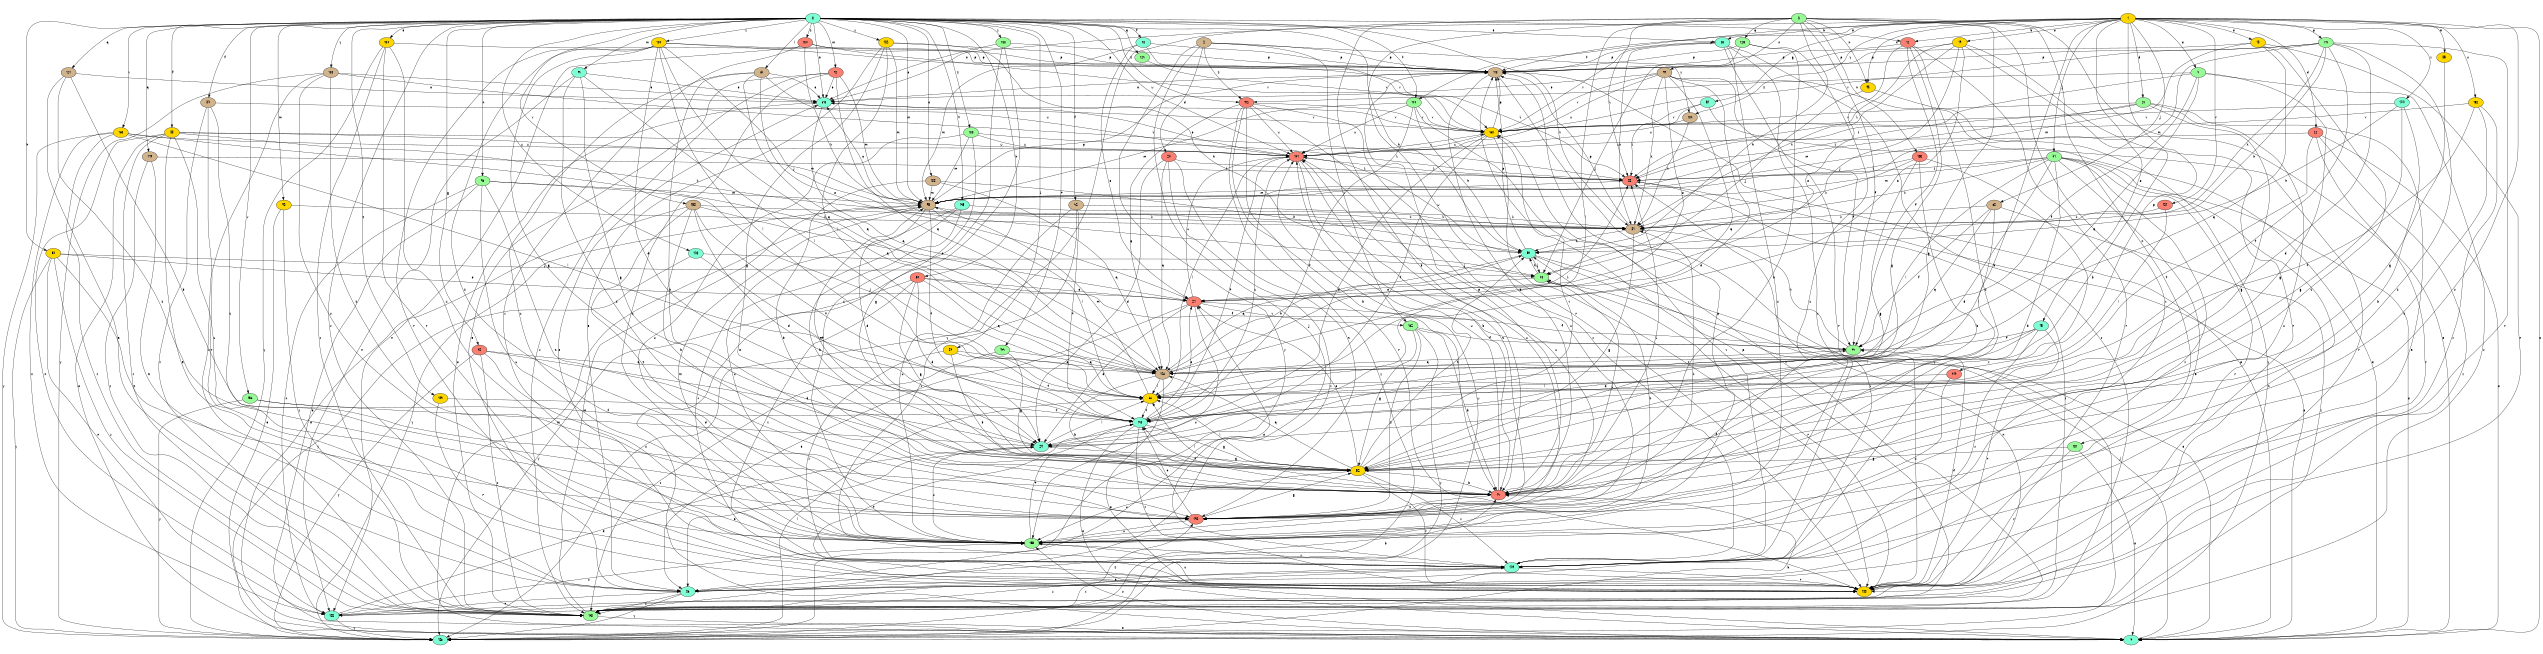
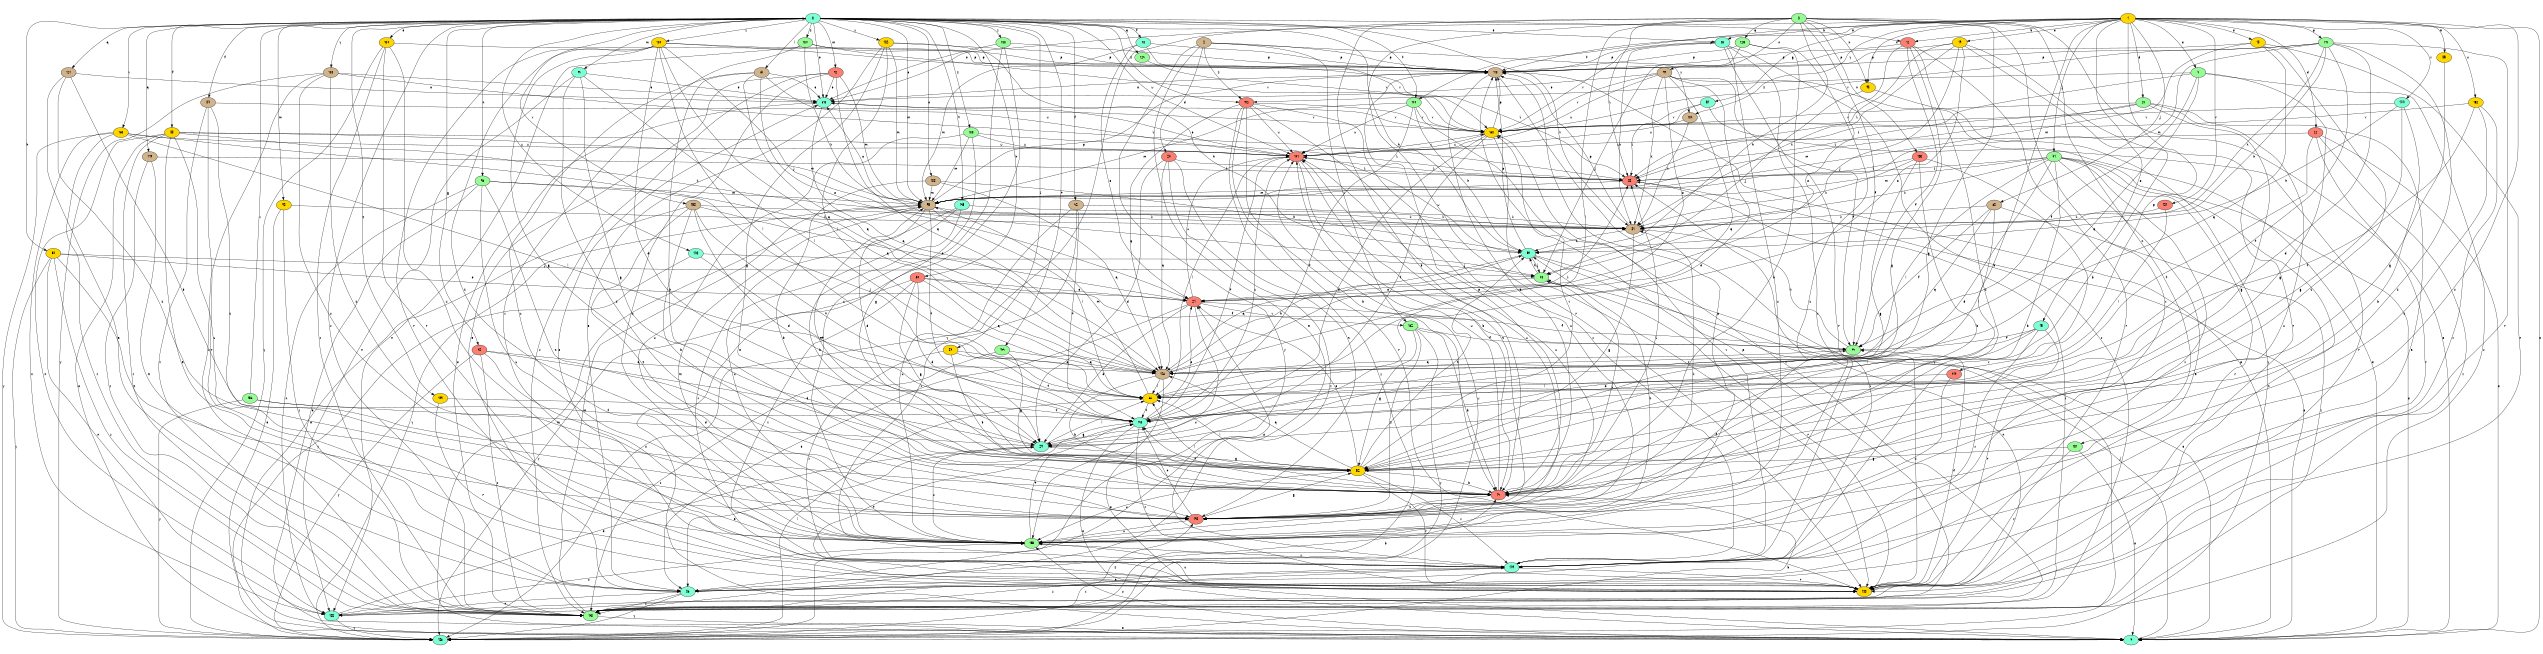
(805, 43) -> (805, 43)
(250, 49) -> (264, 34)
(1309, 326) -> (1309, 326)
(1244, 460) -> (1090, 430)
